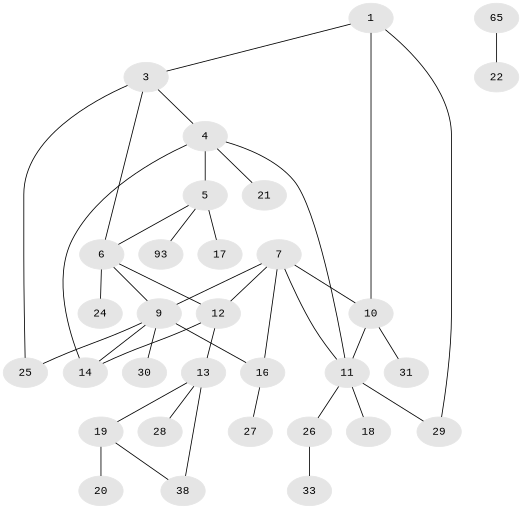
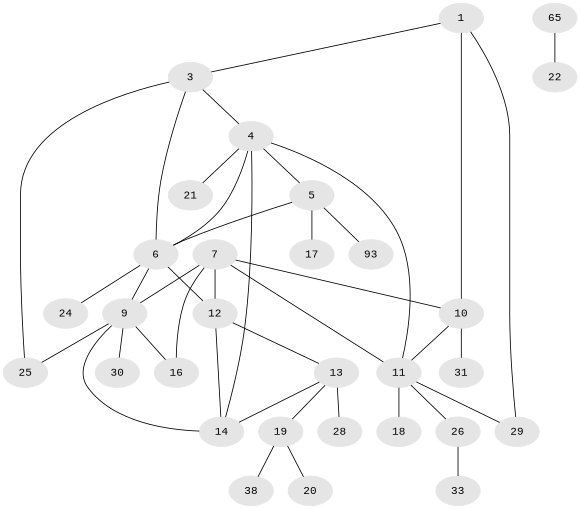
none -> (222, 207)
(193, 432) -> (279, 402)
(250, 432) -> none
